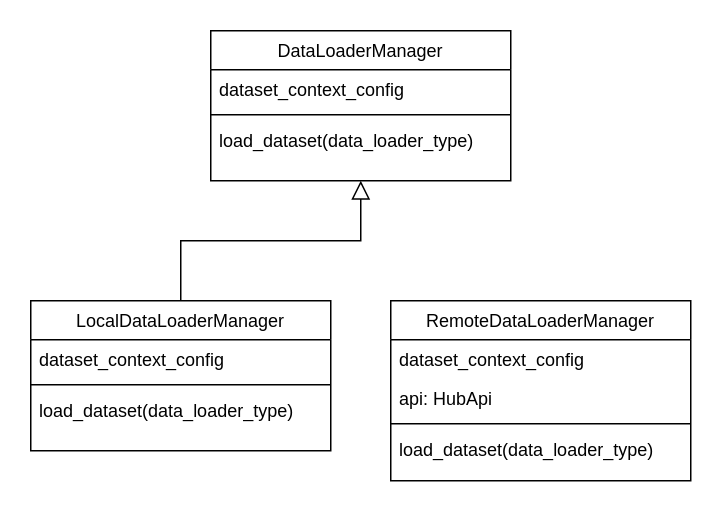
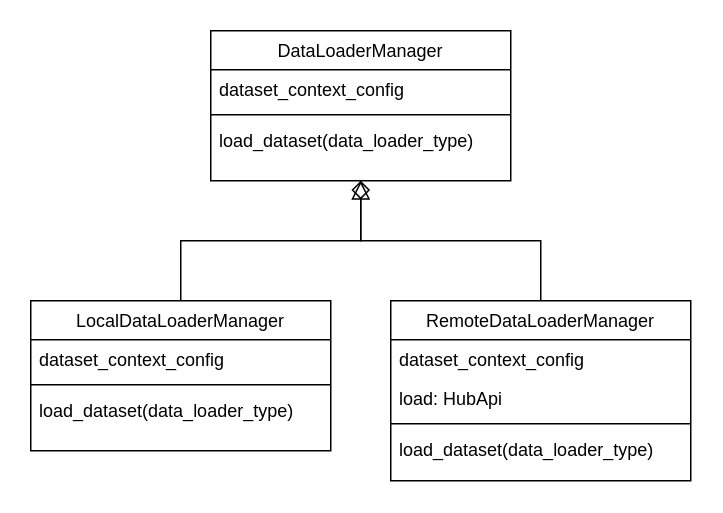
(358, 241) -> (358, 241)
none -> (481, 241)
(445, 399) -> (450, 399)
